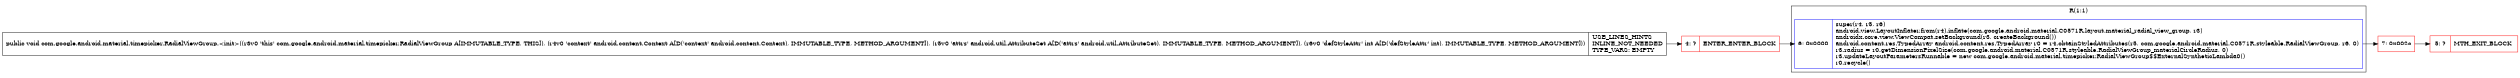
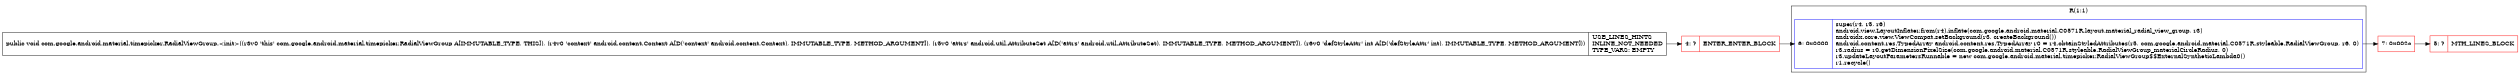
(2483, 44) -> (2483, 44)
(1853, 63) -> (1853, 63)
